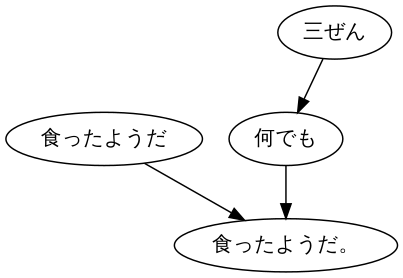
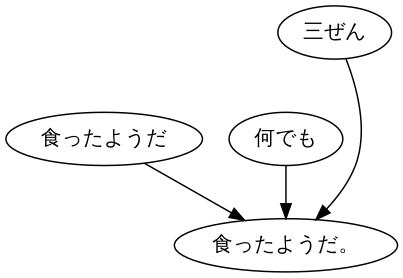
(314, 79) -> (361, 138)
